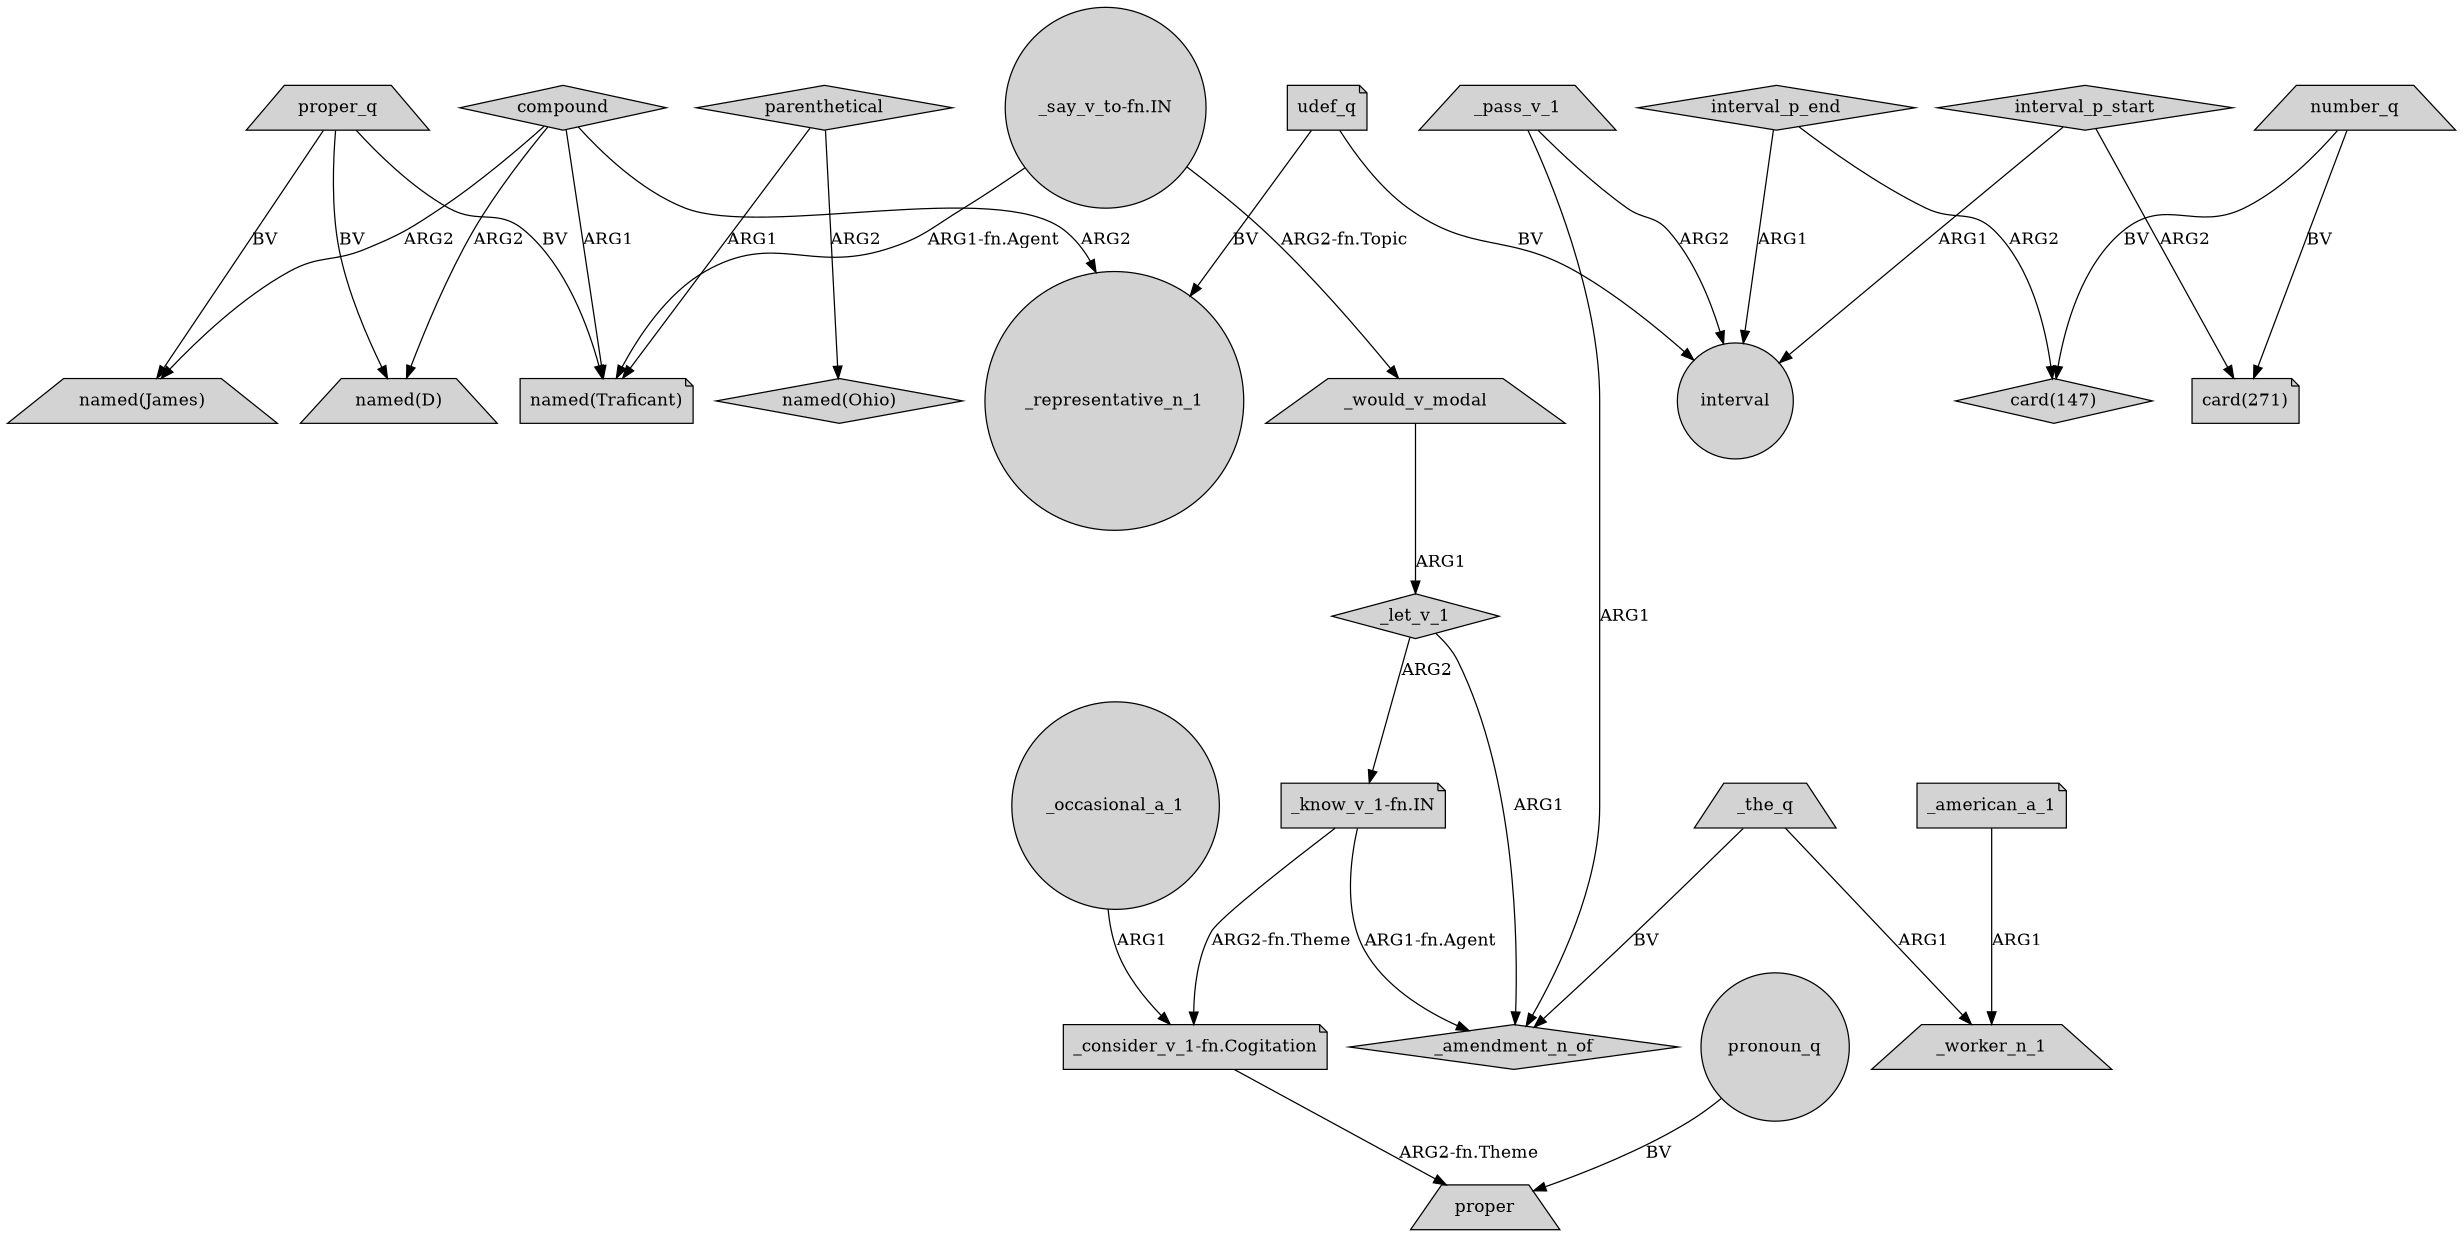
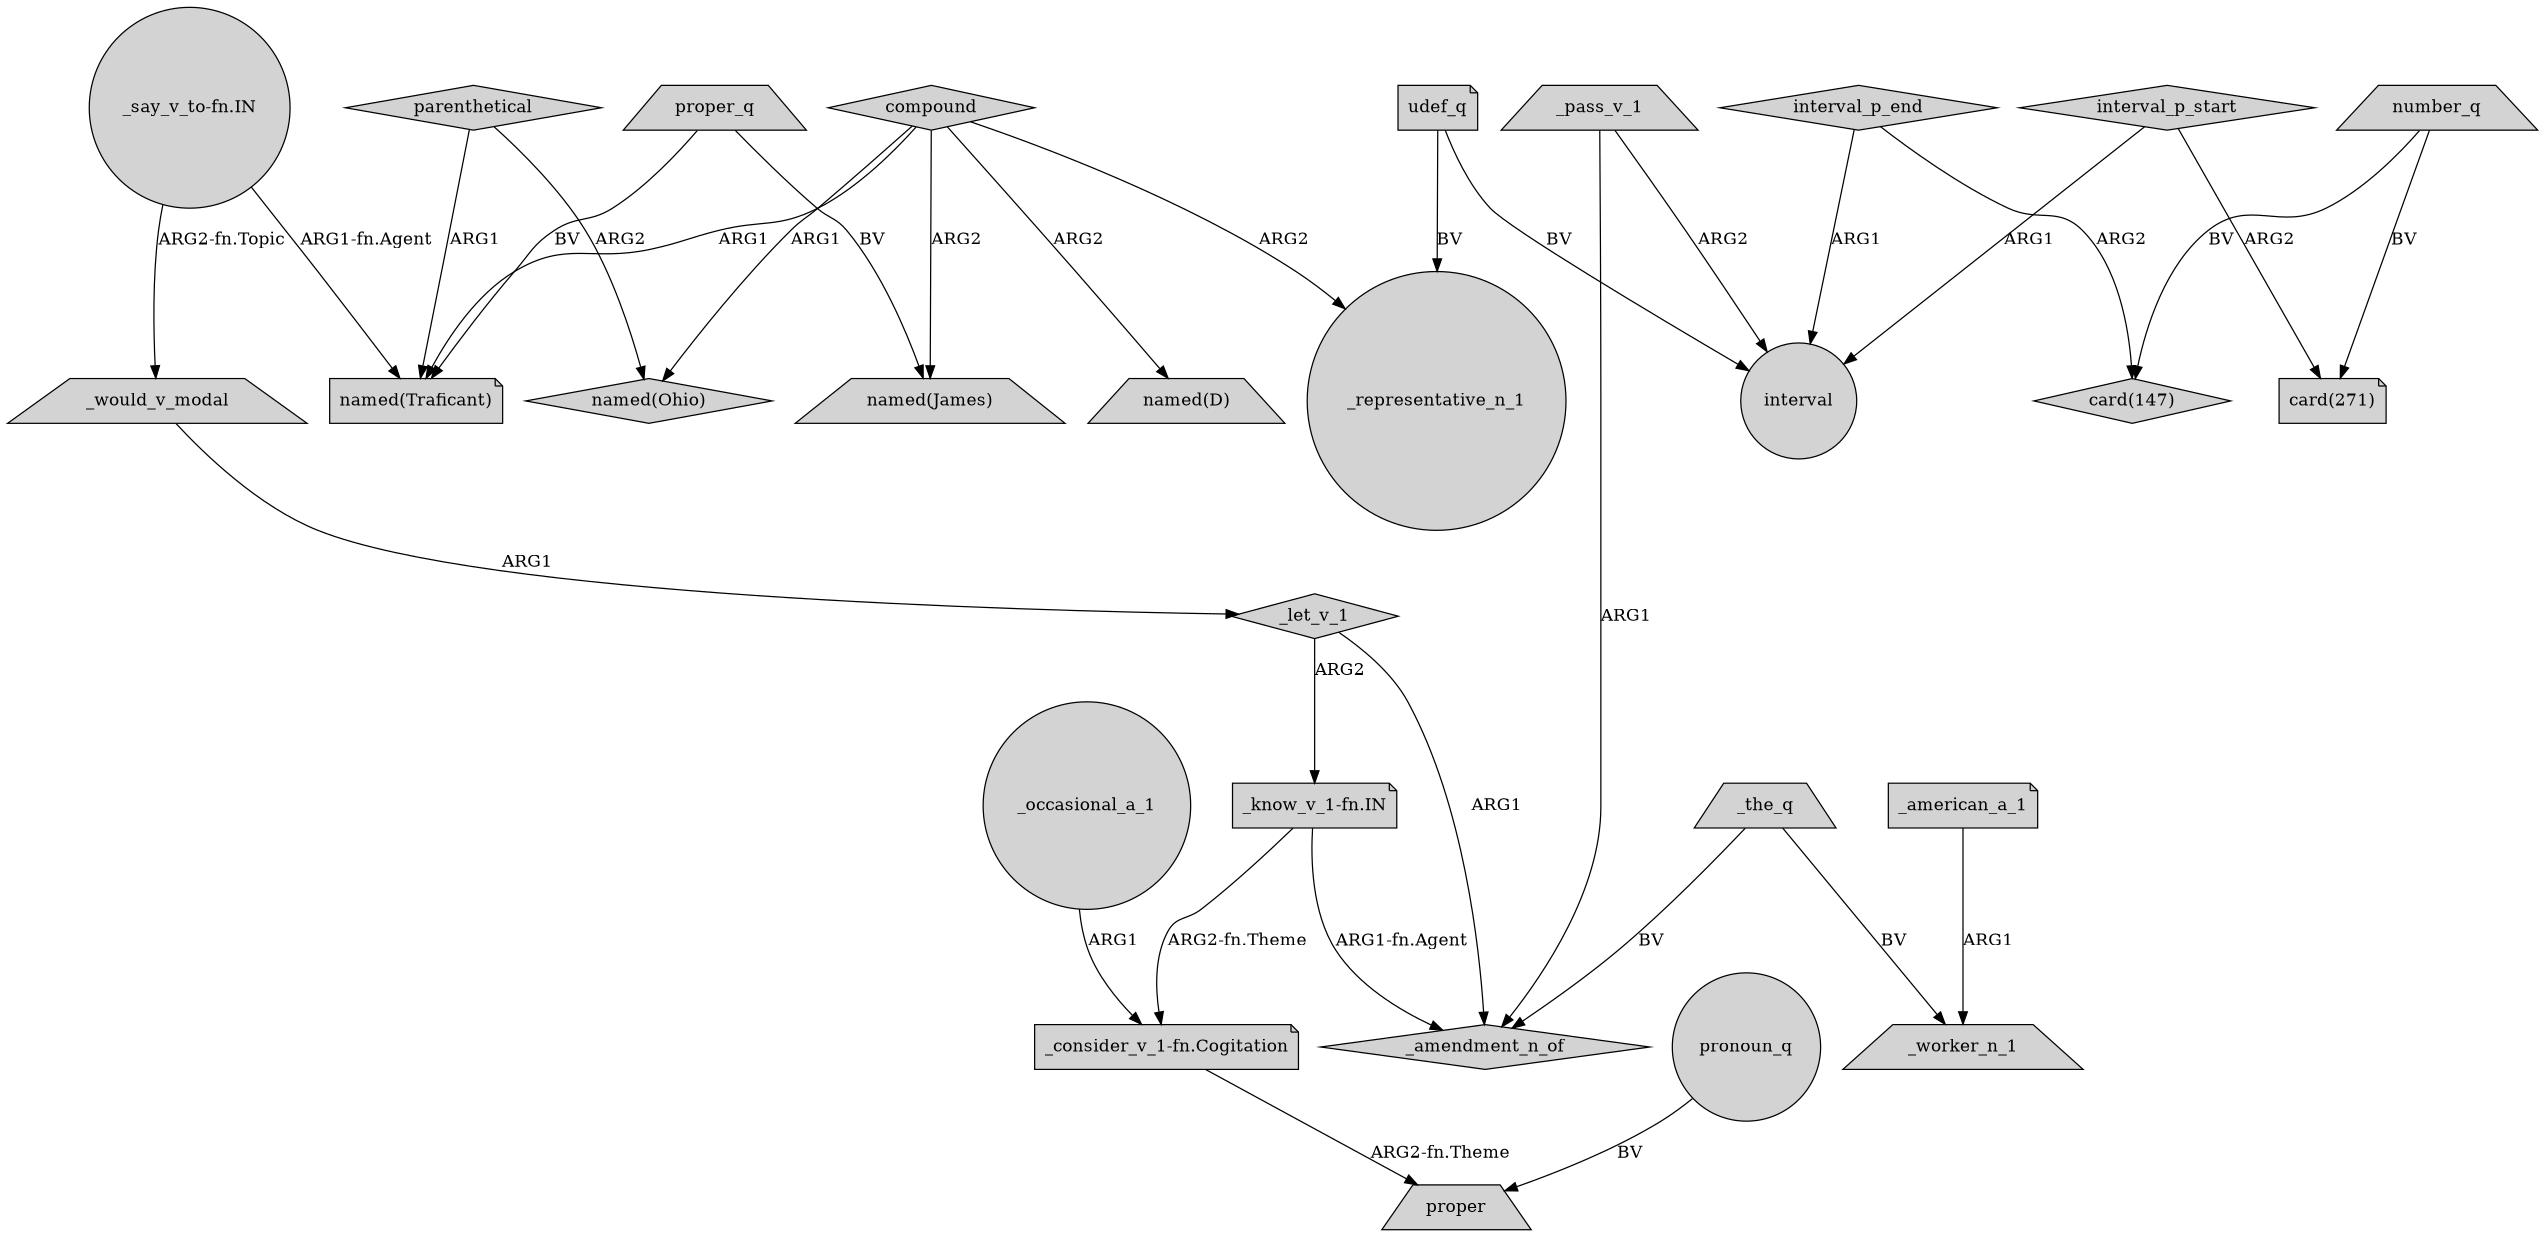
none -> (782, 239)
(339, 247) -> none
(1924, 941) -> (1894, 941)
